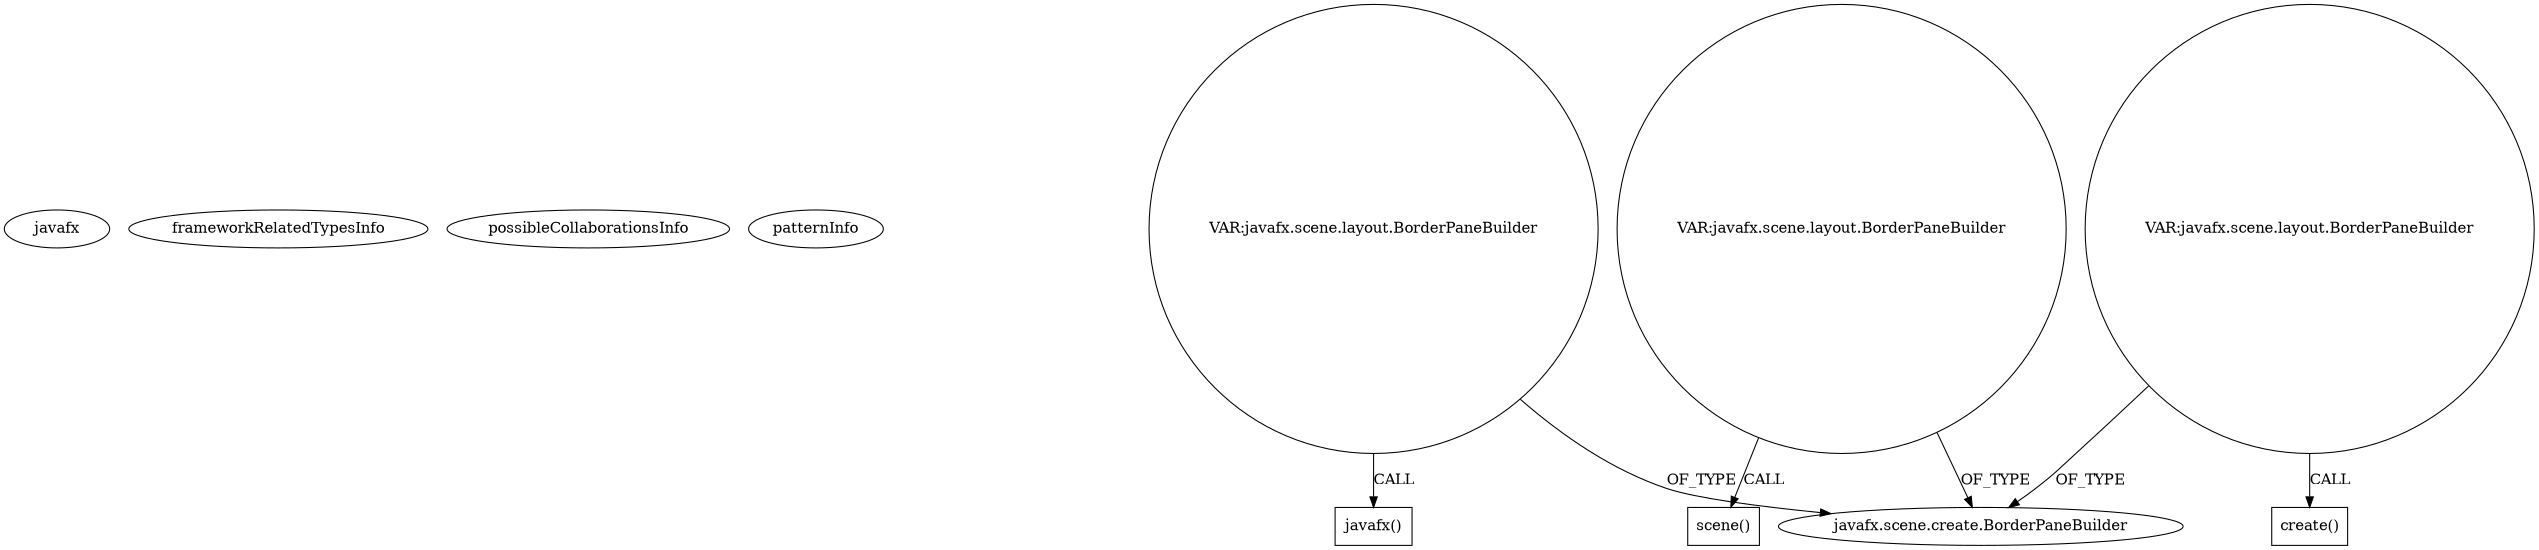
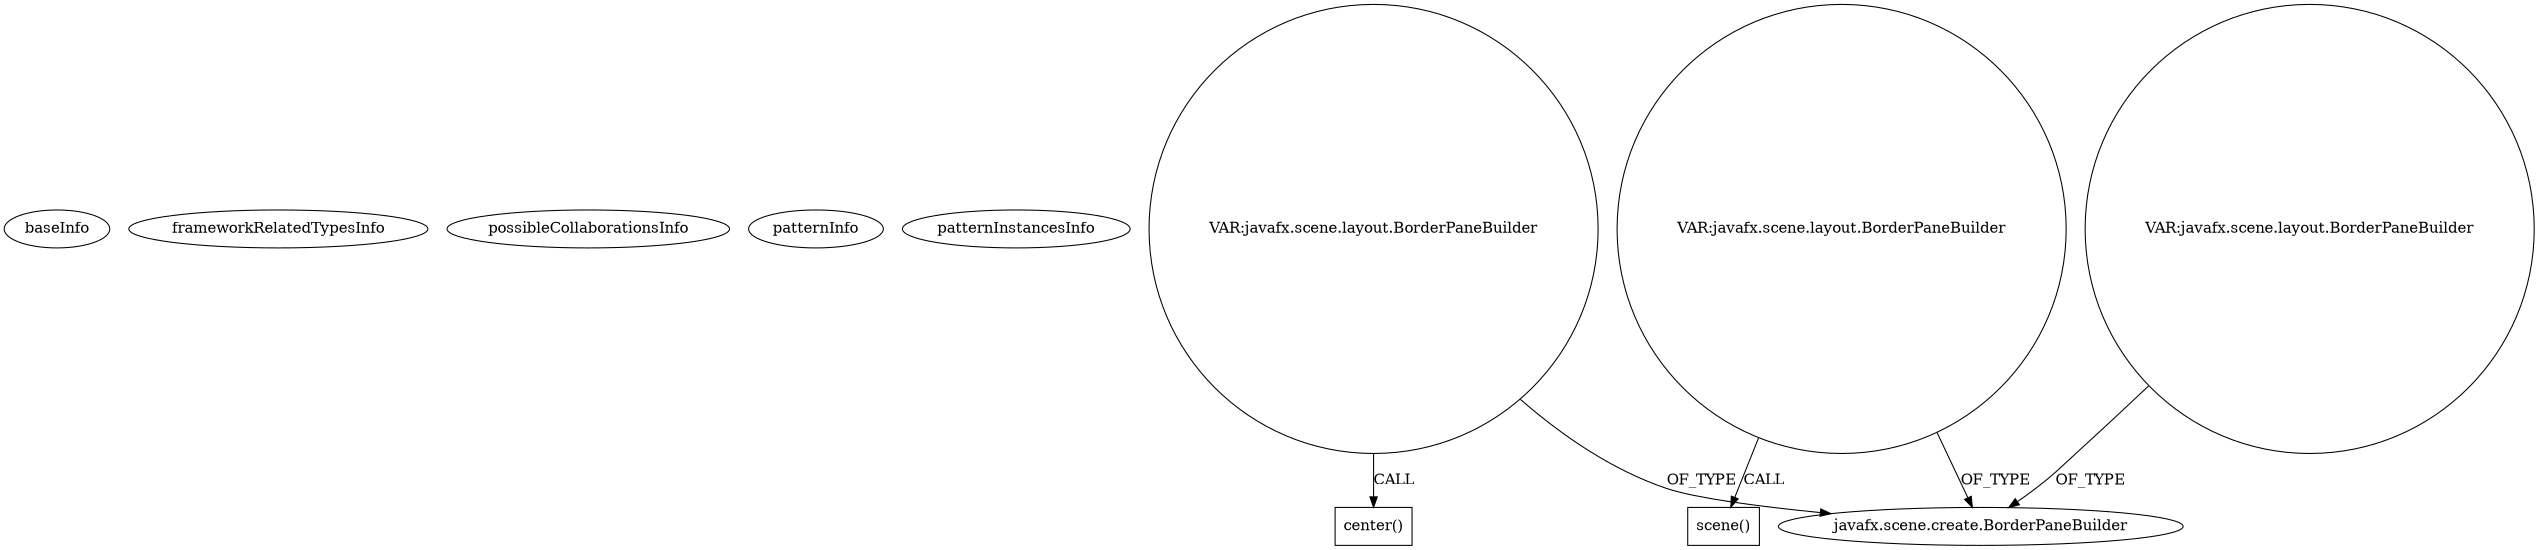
(57, 229) -> (57, 229)
none -> (1016, 229)
(1374, 526) -> (1374, 526)
(2310, 526) -> none
